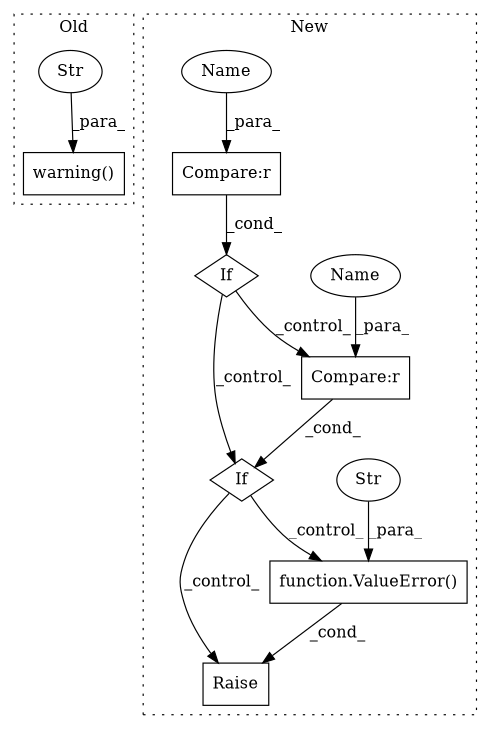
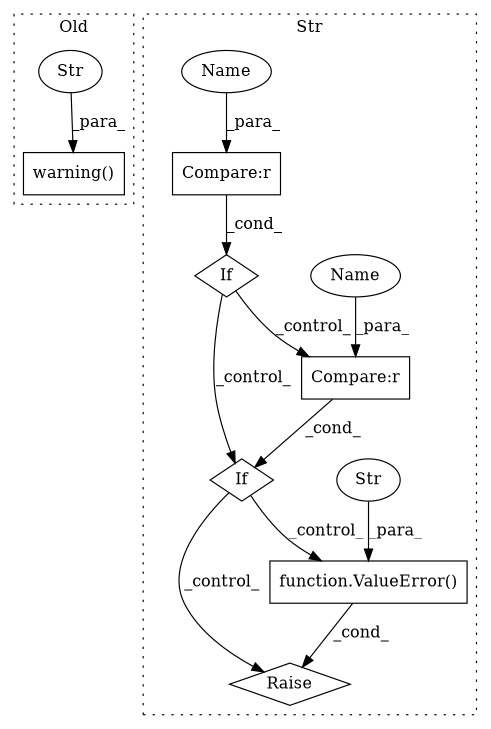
(310, 28) -> (310, 28)
(236, 684) -> (290, 684)
